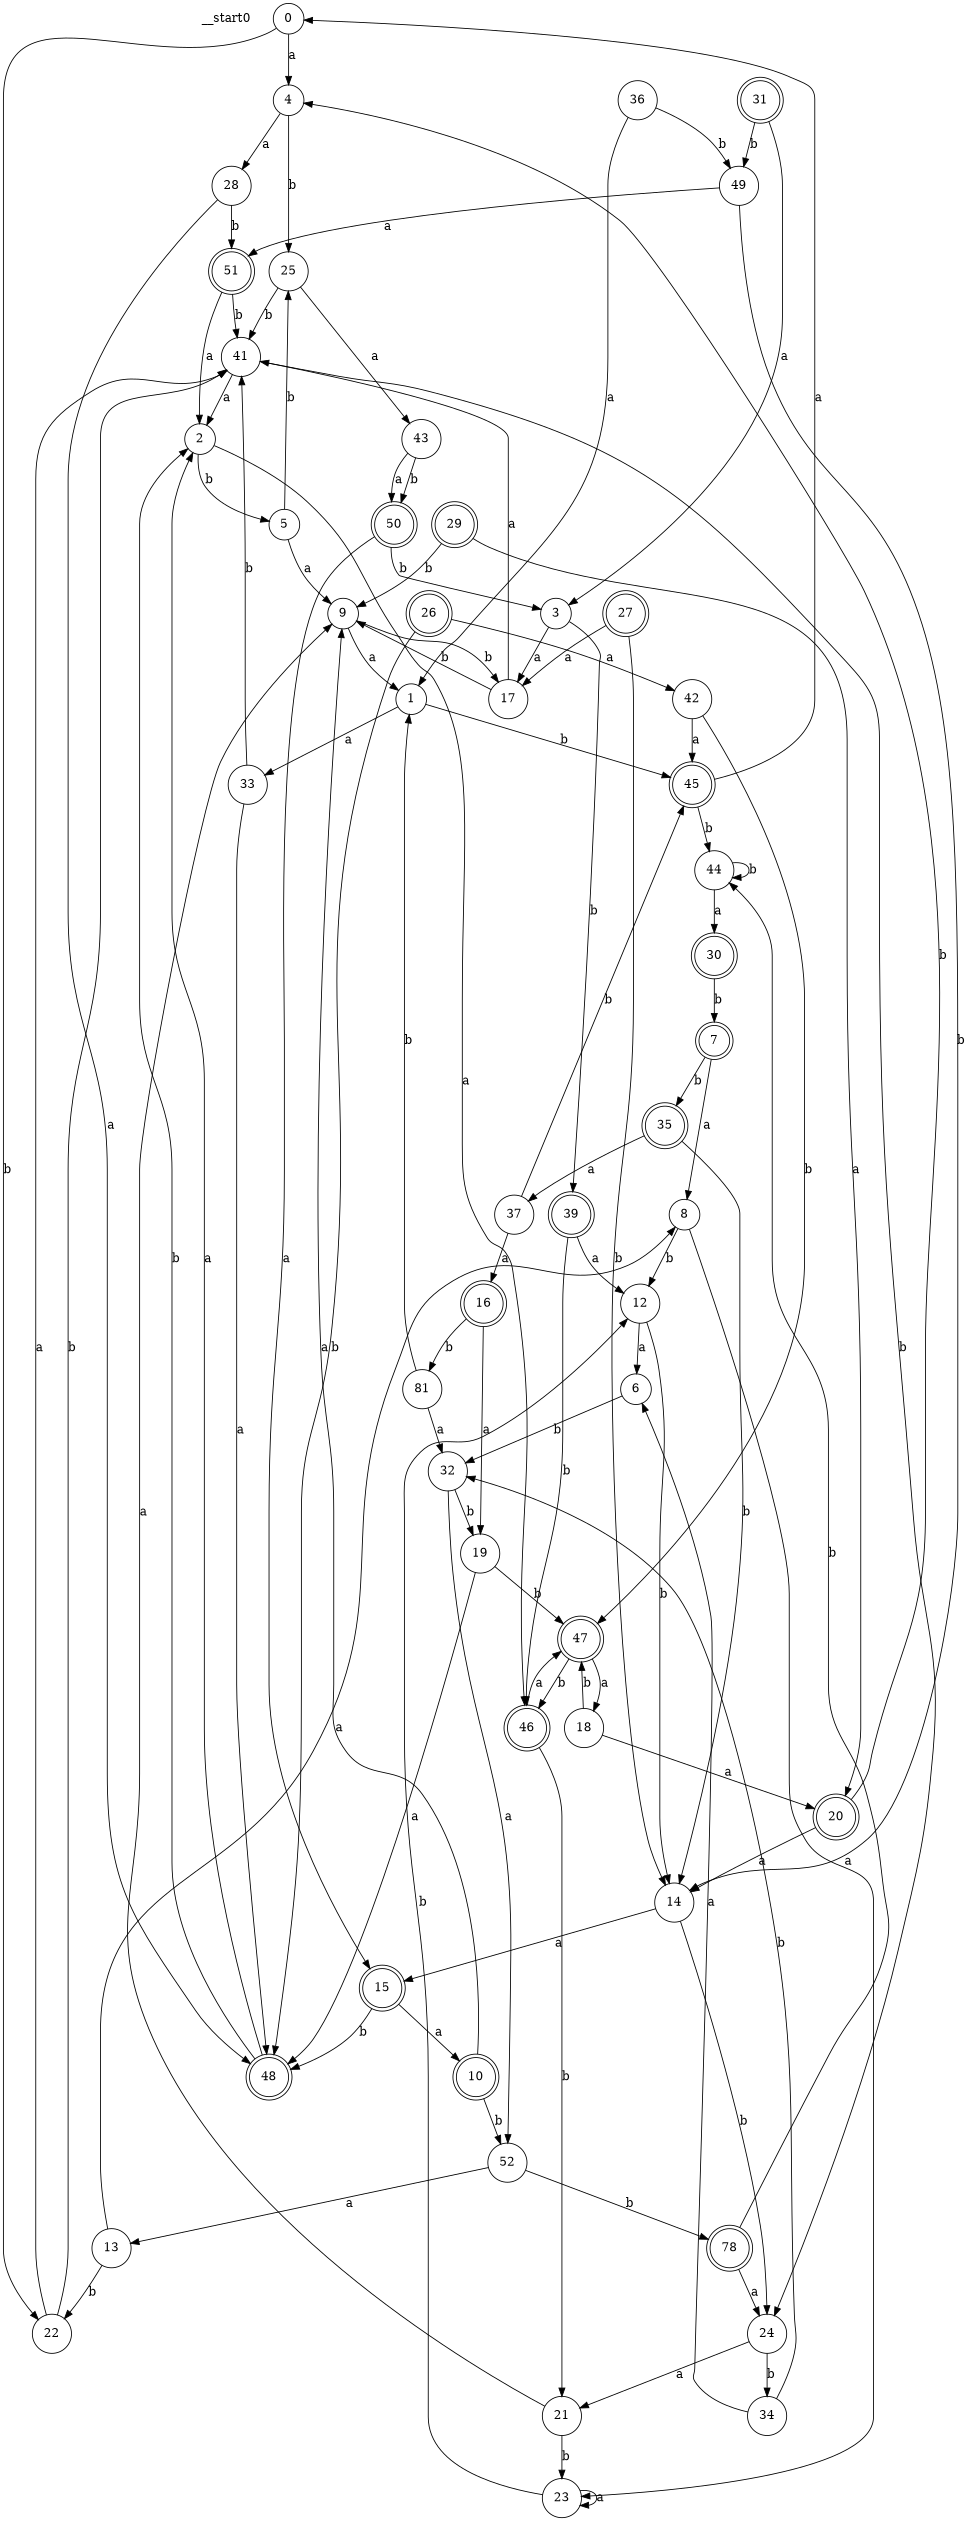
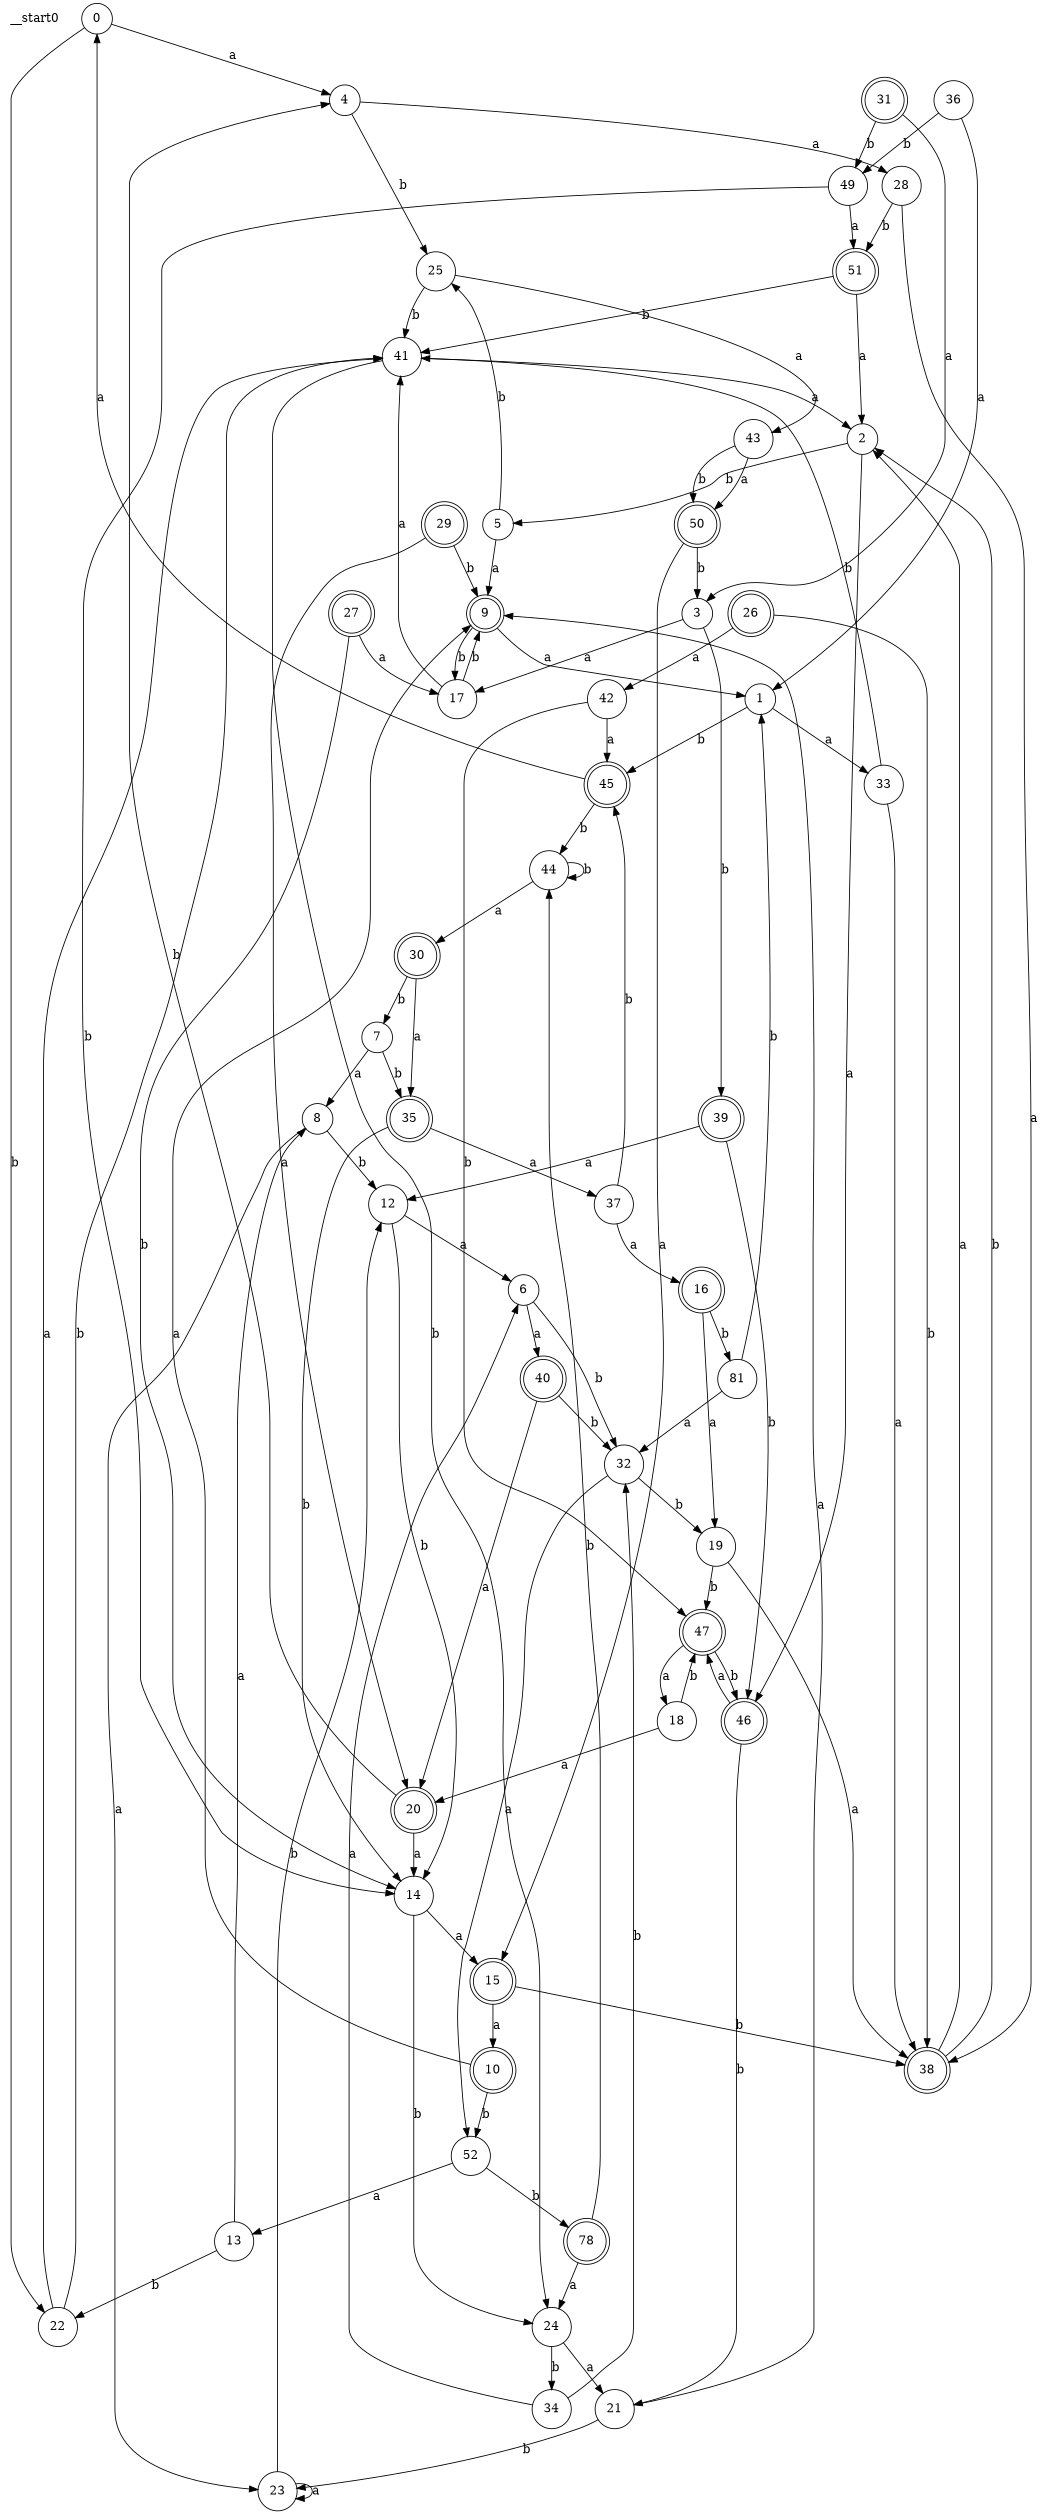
(343, 614) -> (485, 614)
none -> (414, 1033)
(714, 1041) -> (377, 1037)
none -> (543, 1379)
(269, 2077) -> (927, 2070)
